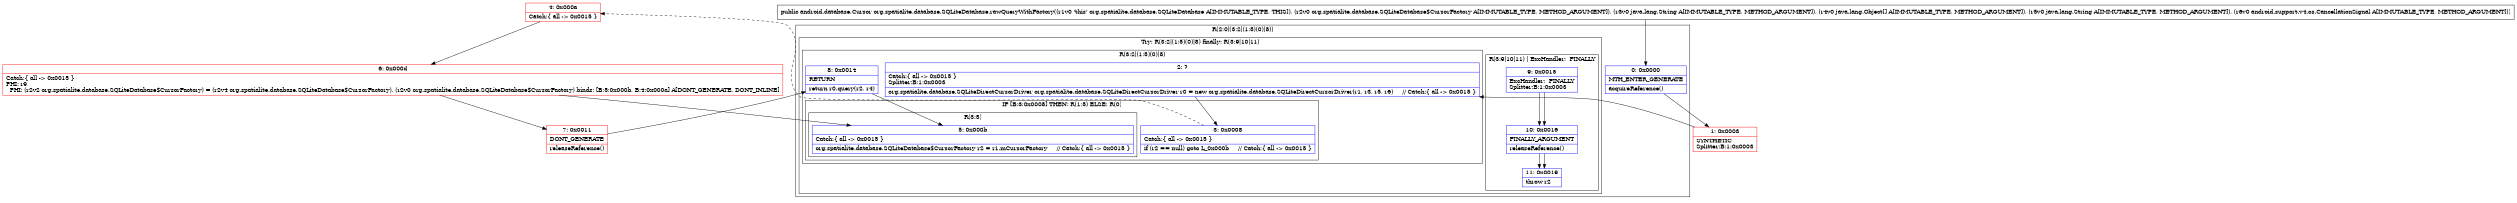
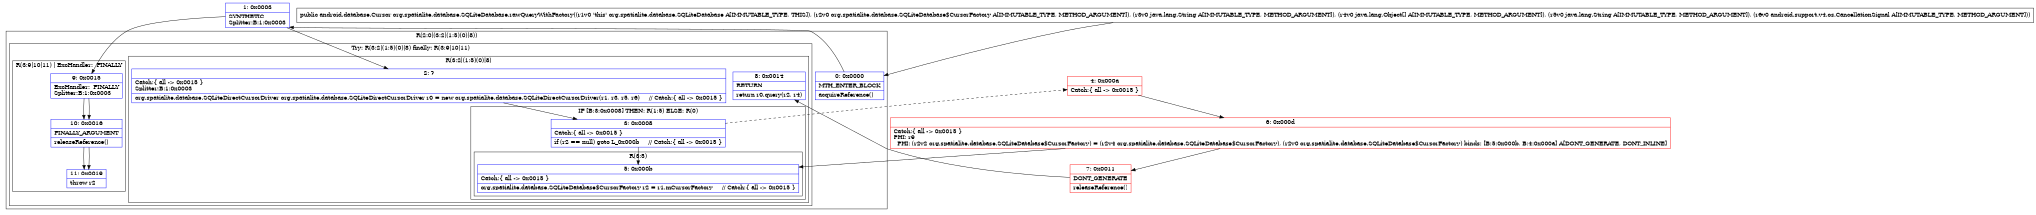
none -> (150, 24)
(1646, 80) -> (850, 86)
(905, 109) -> (638, 155)
(1725, 139) -> (257, 15)
